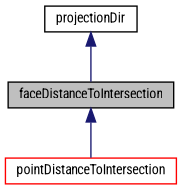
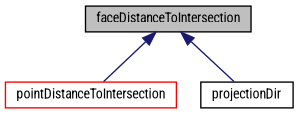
(91, 64) -> (213, 62)
